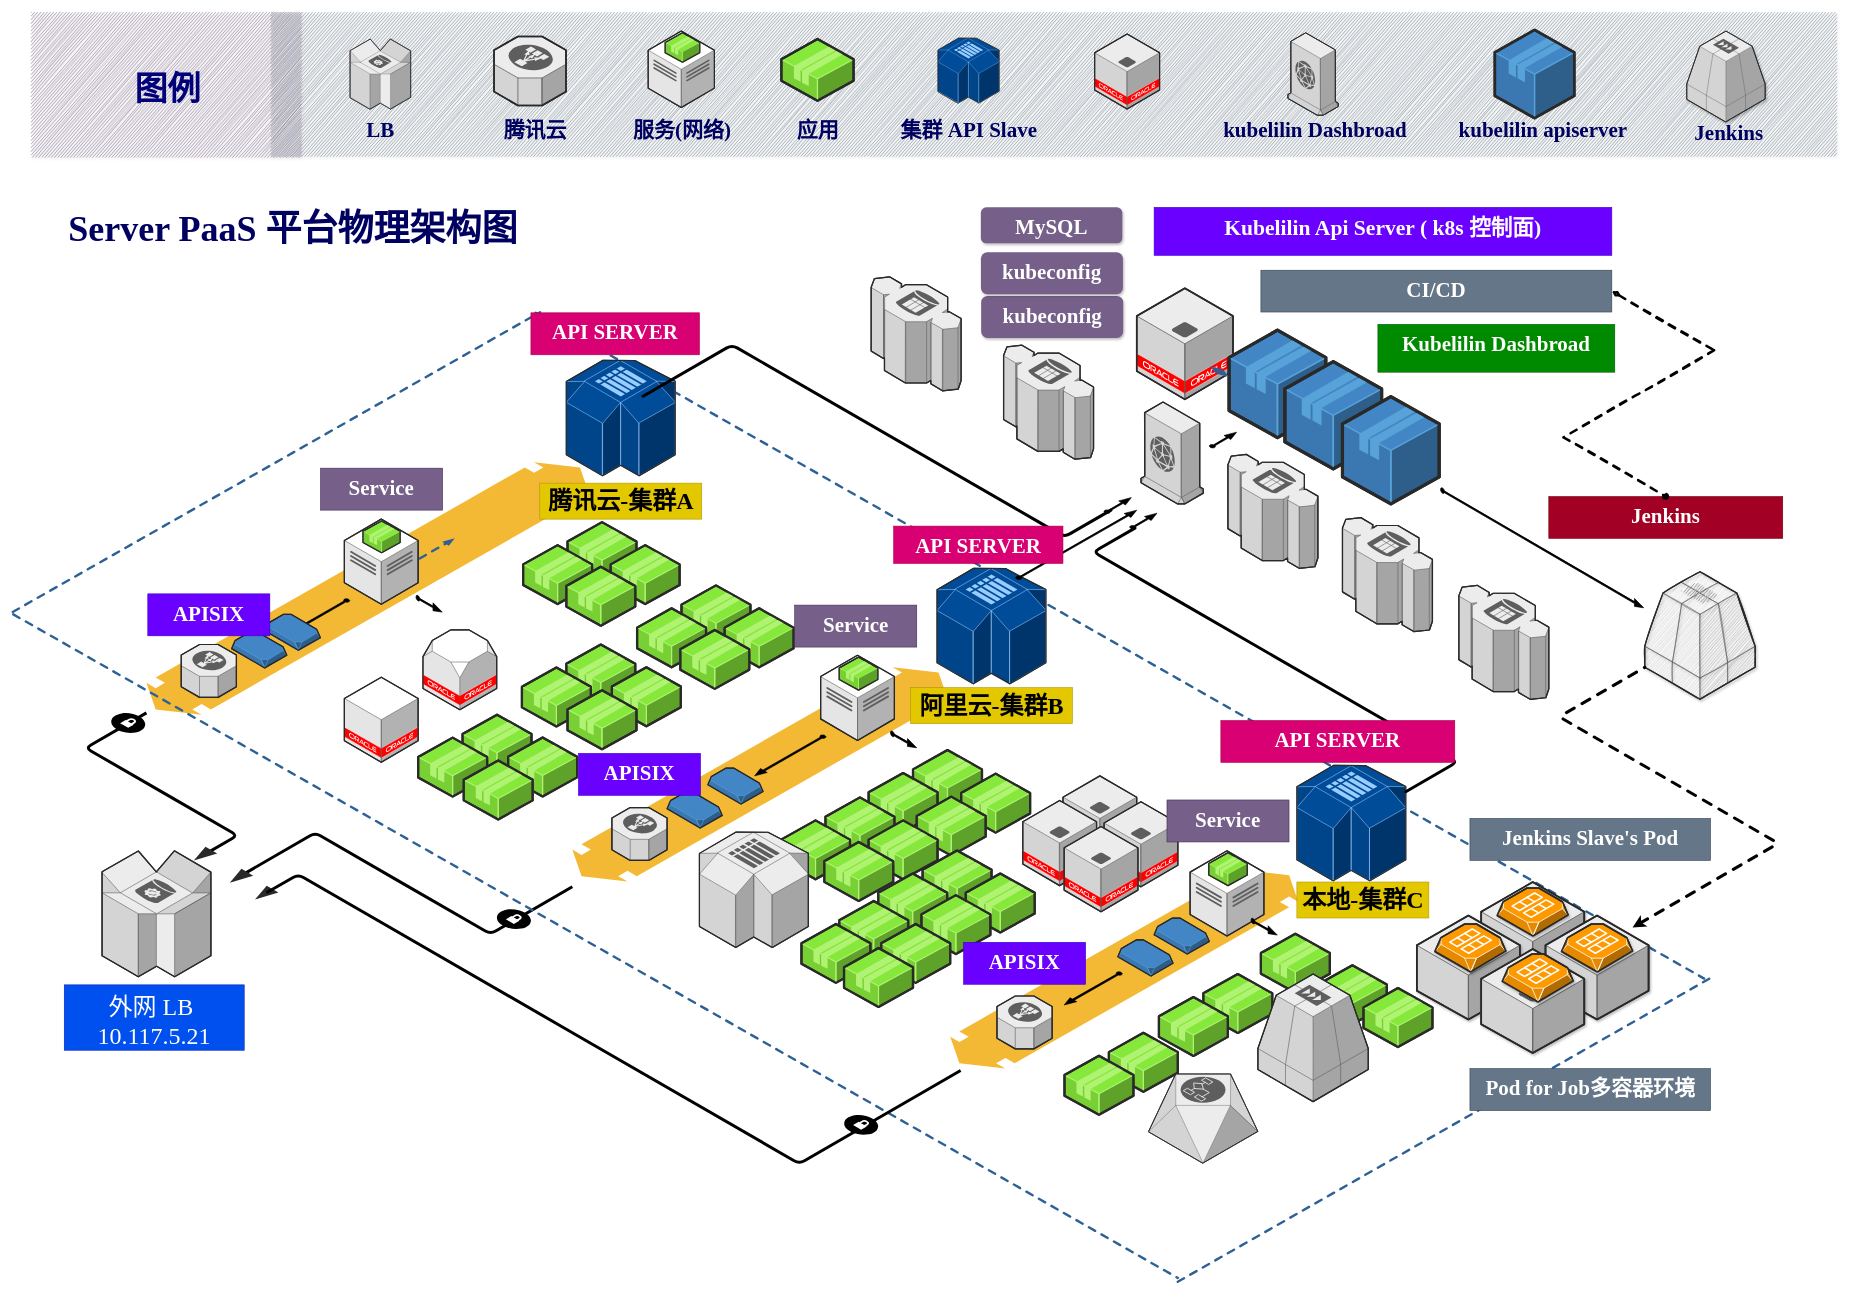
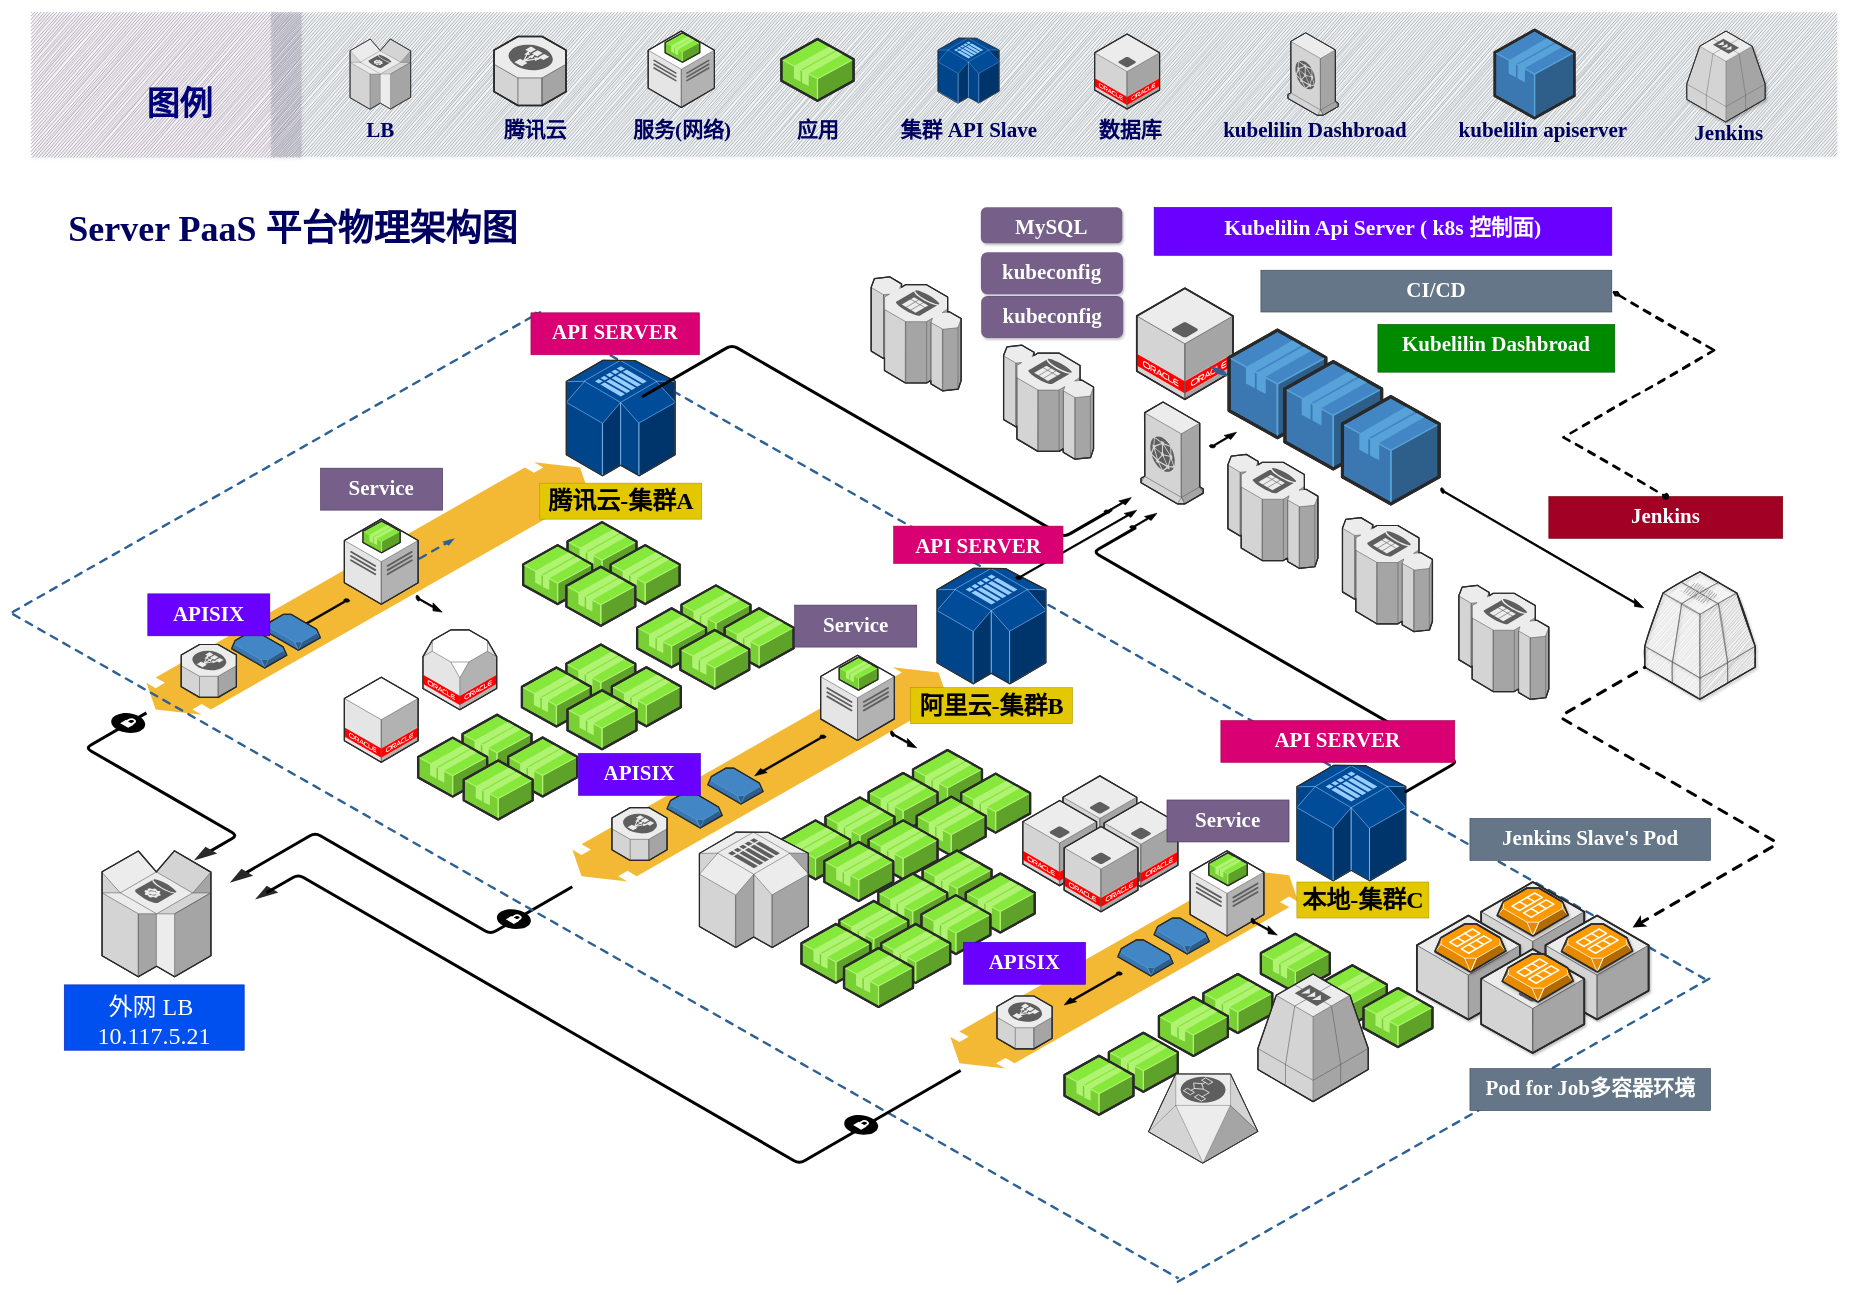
(167, 89) -> (179, 104)
none -> (1130, 130)
